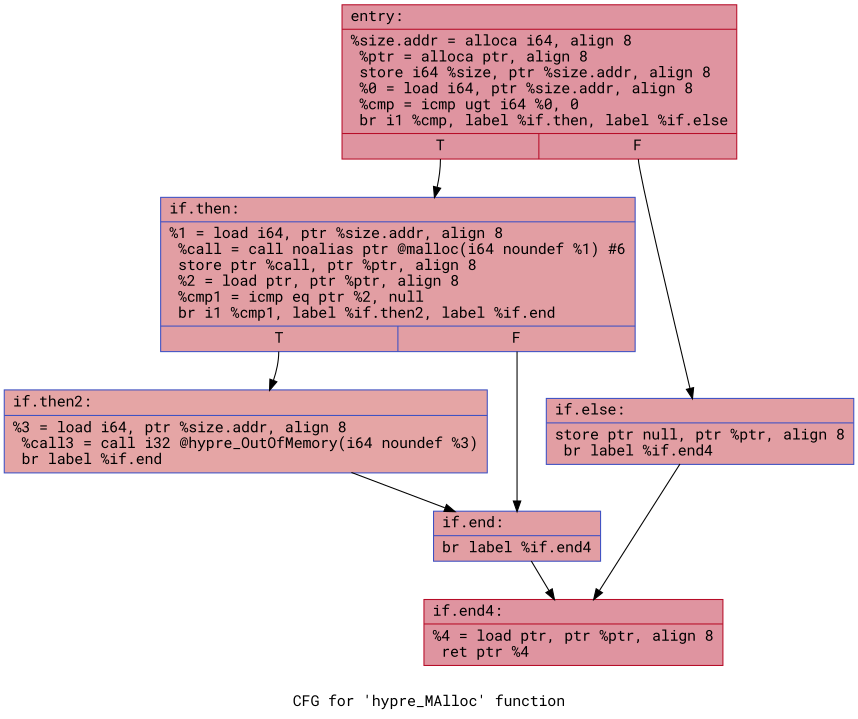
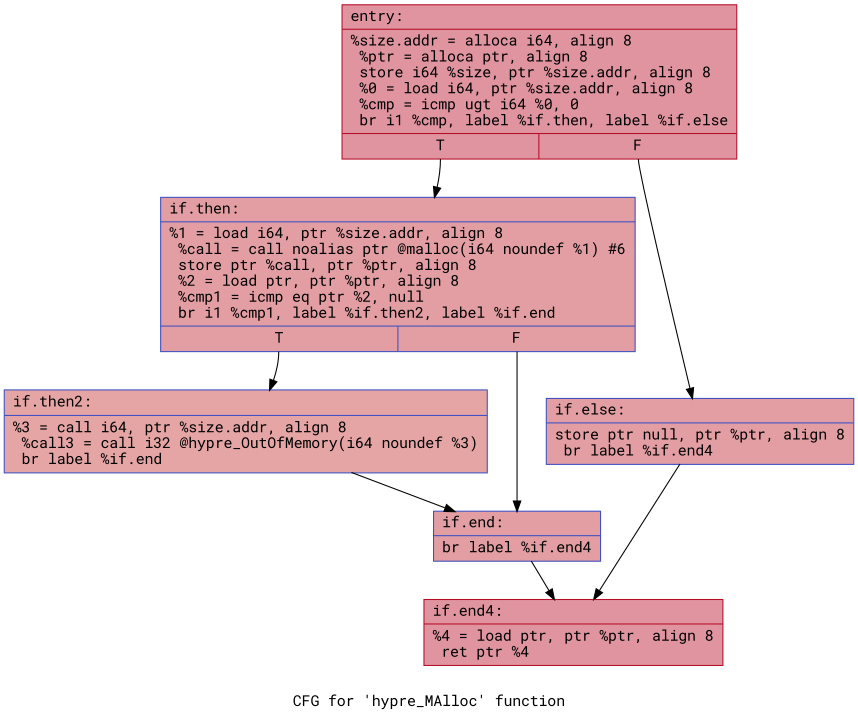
(180, 428) -> (180, 428)
